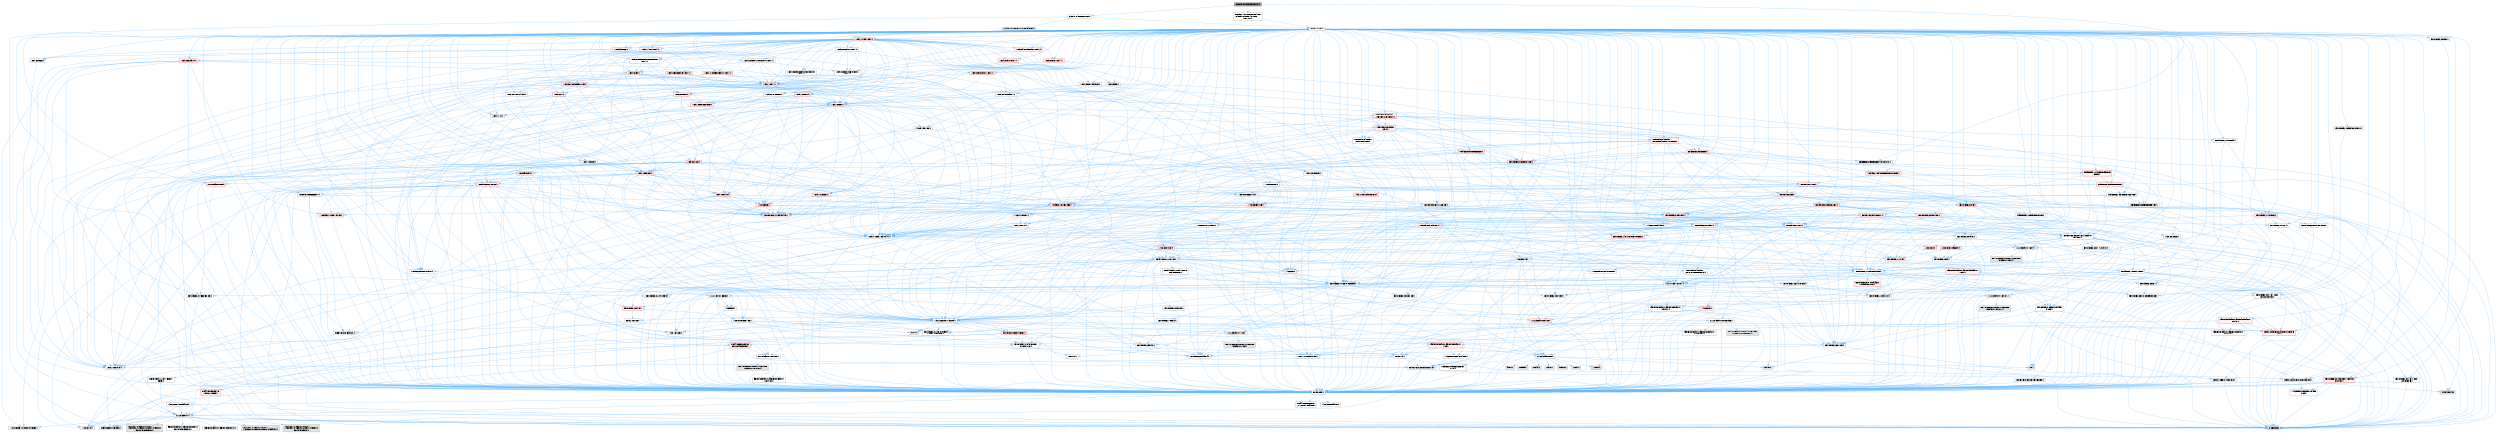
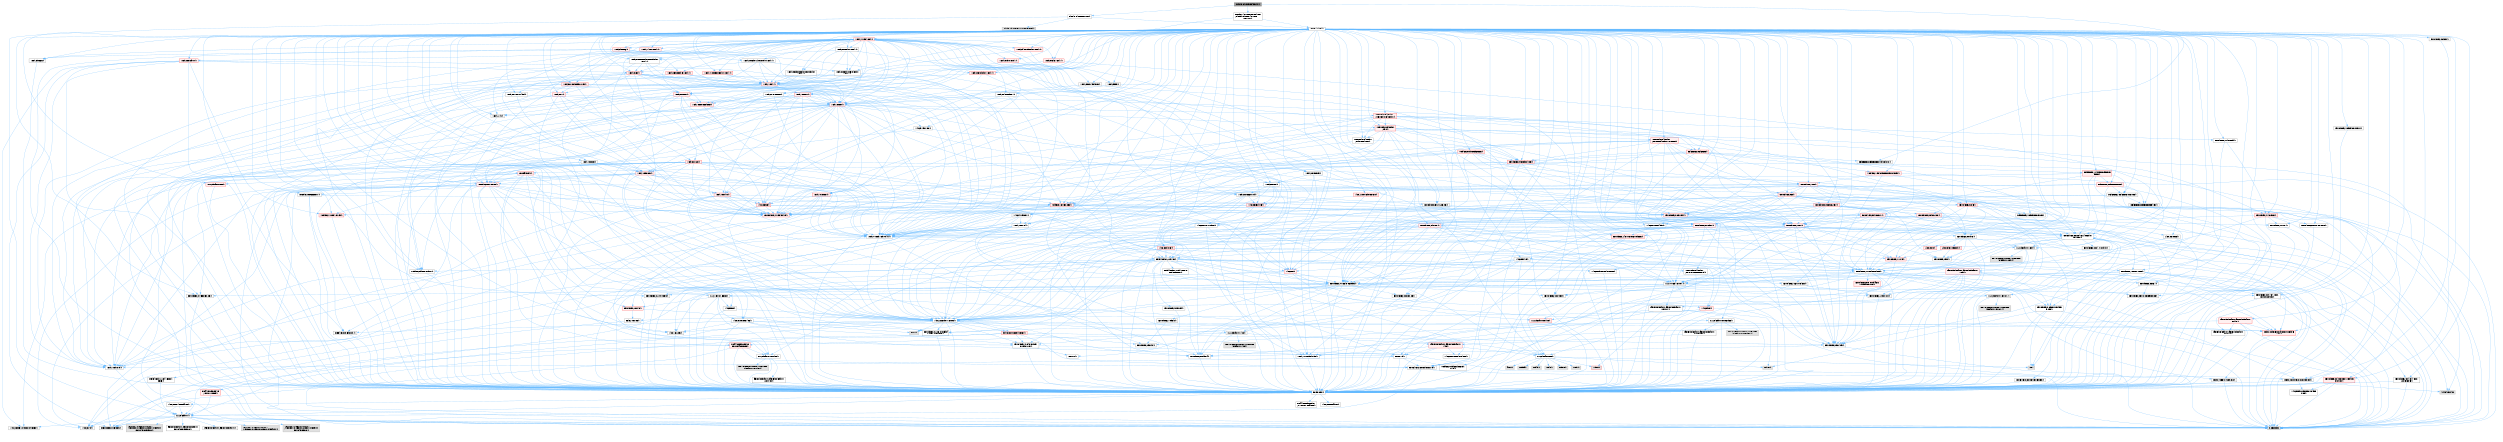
(986, 116) -> (991, 90)
(1528, 290) -> none
